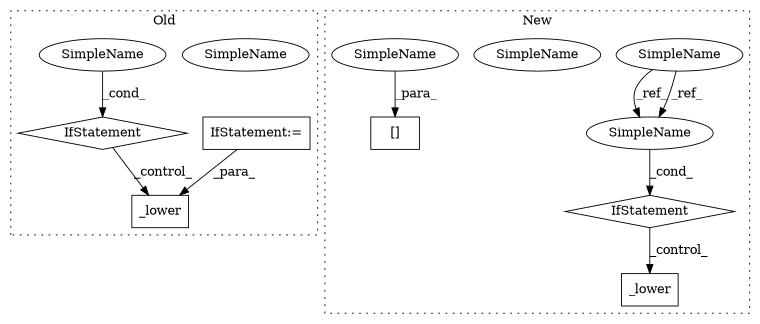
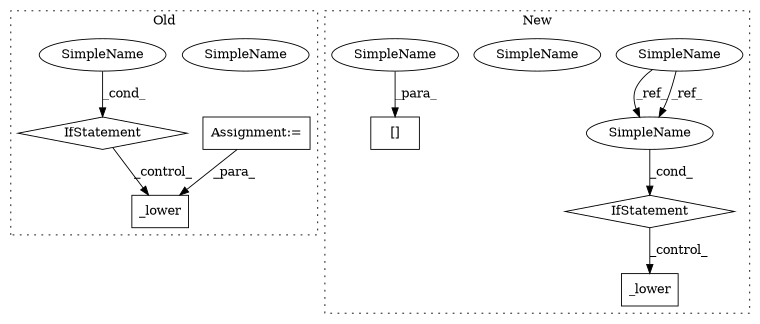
(256, 133) -> (256, 133)
